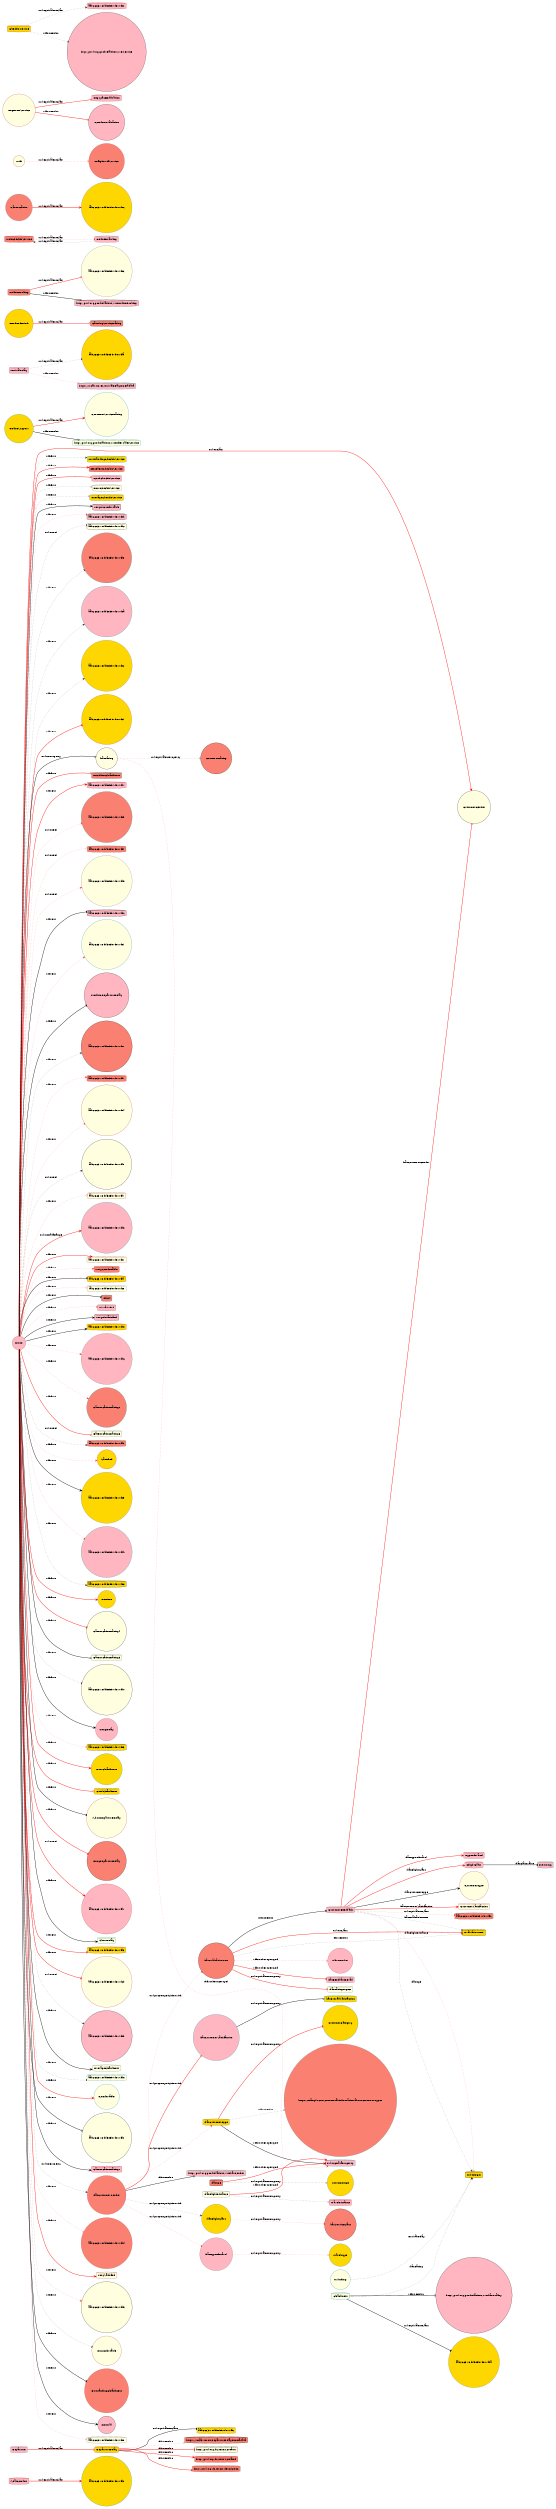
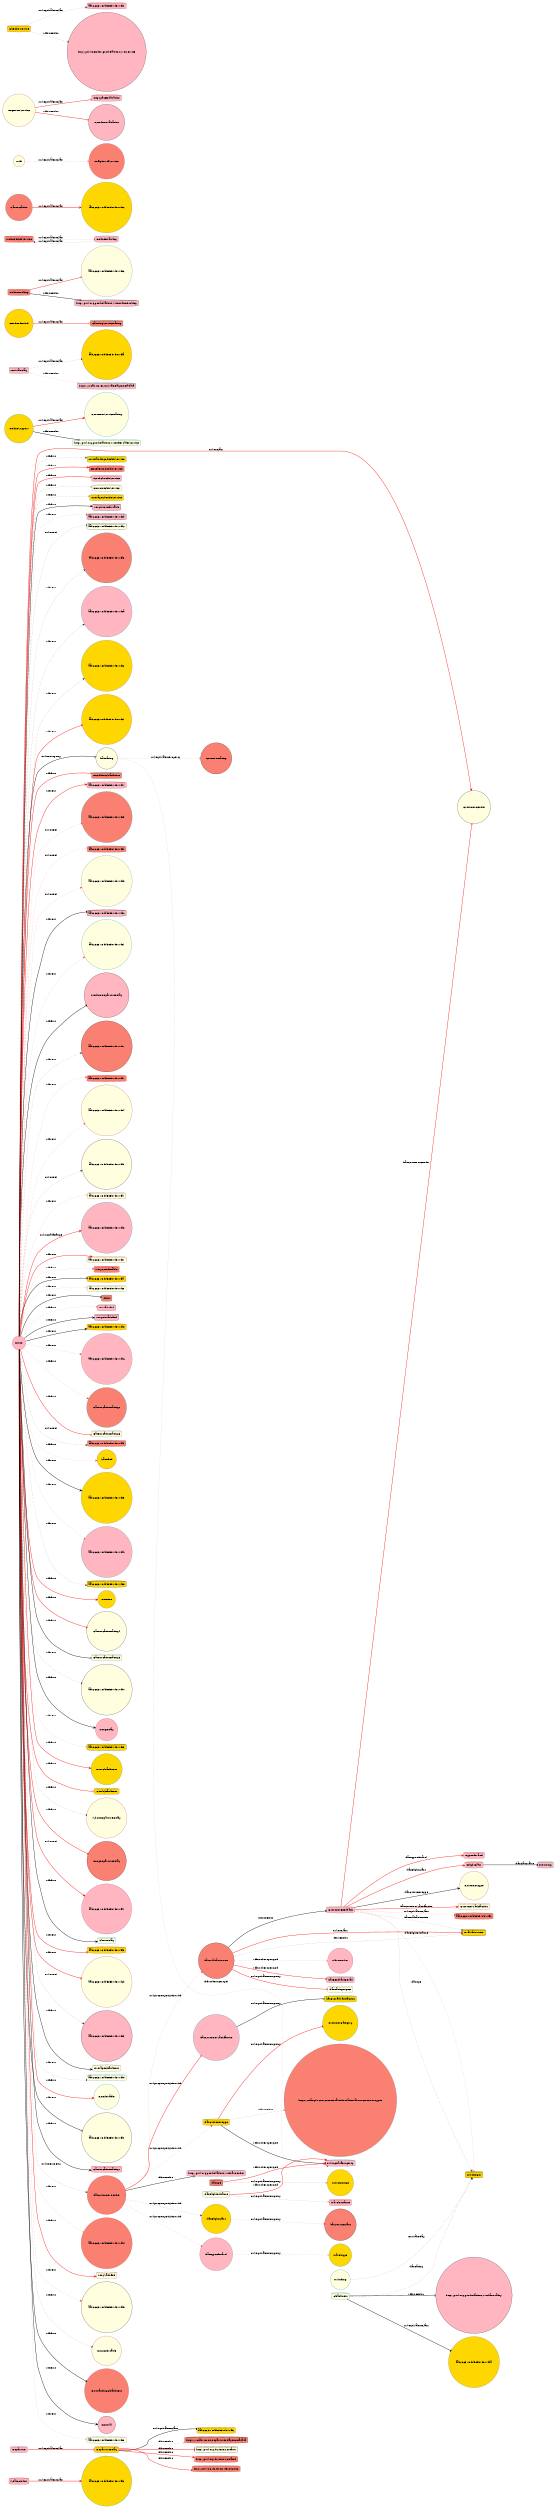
(107, 52) -> (107, 52)
(26, 1634) -> (26, 1634)
